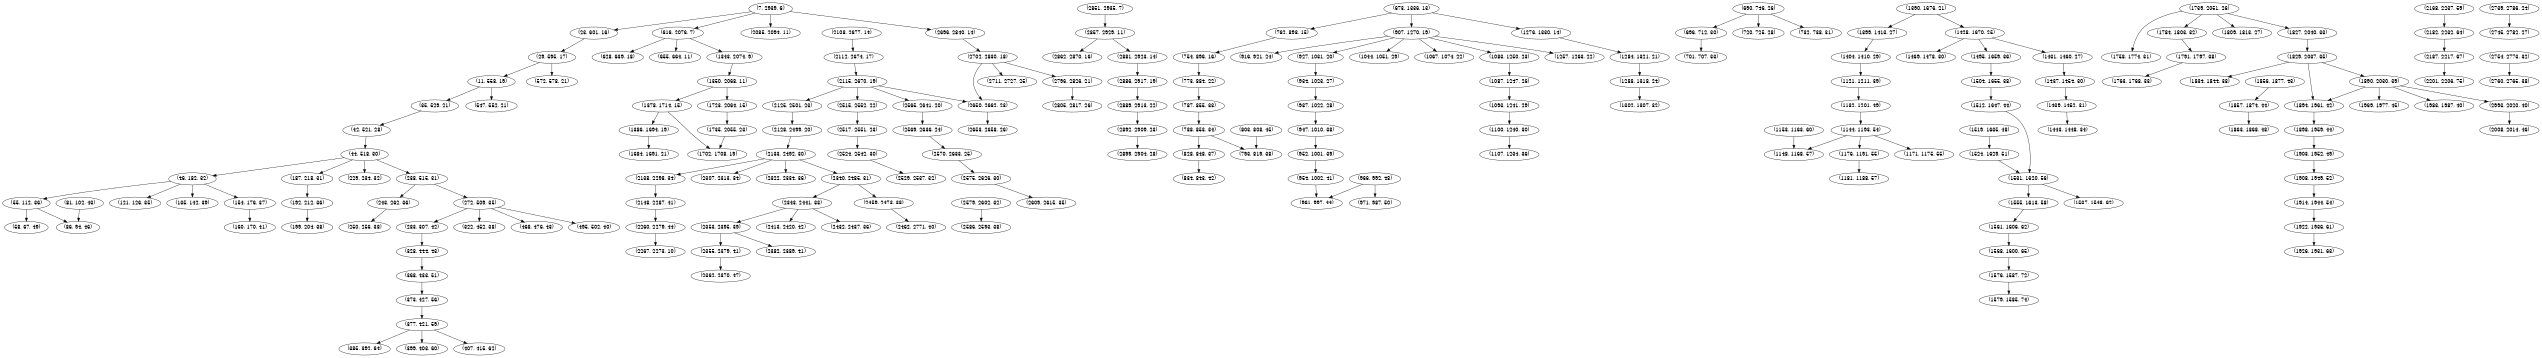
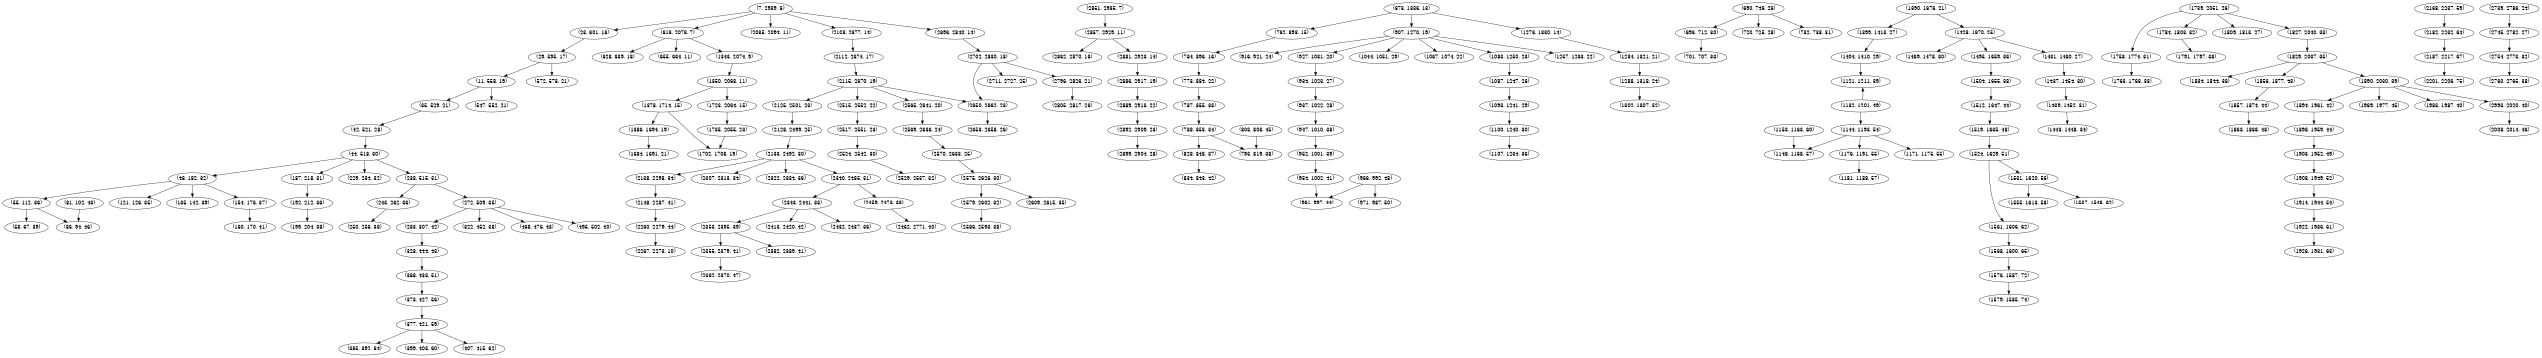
none -> (809, 20)
none -> (2509, 44)
(1199, 57) -> (1199, 57)
(2166, 69) -> (2131, 68)
(2310, 80) -> (2292, 69)
(1858, 92) -> (1863, 96)
(792, 130) -> (792, 130)
(2027, 136) -> (1990, 116)
none -> (981, 189)
(2020, 214) -> (1991, 191)
(26, 227) -> (26, 227)
